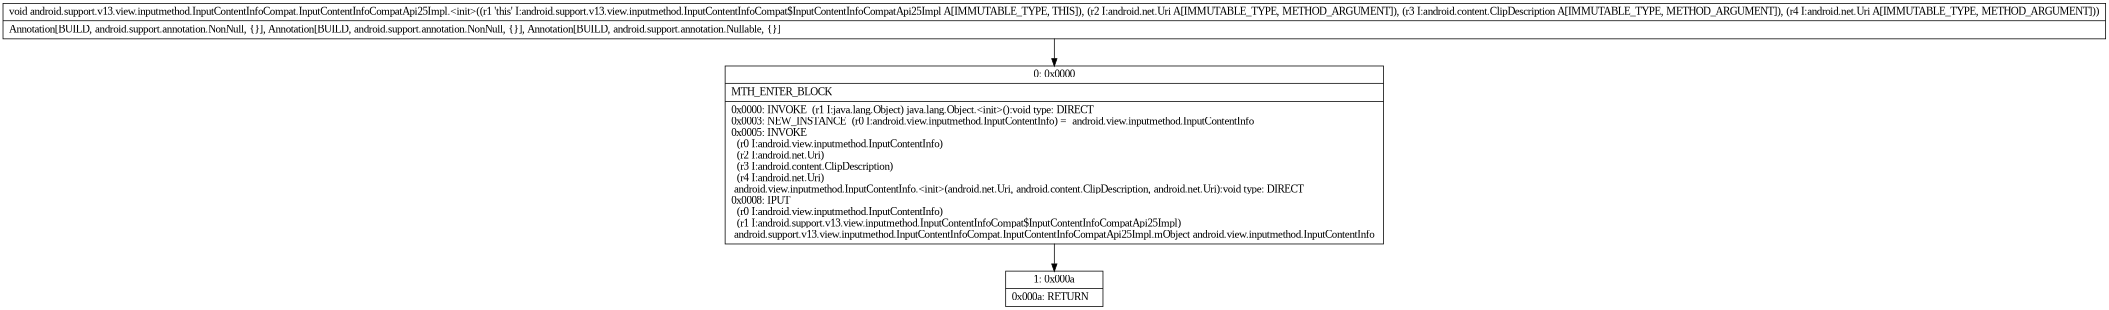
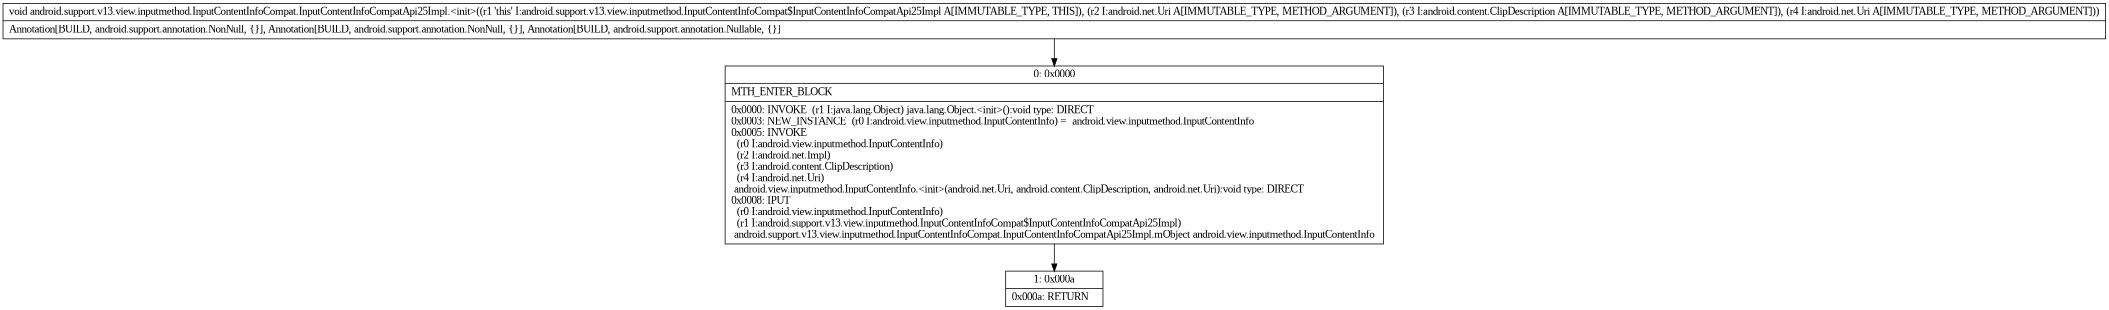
(778, 155) -> (781, 155)
